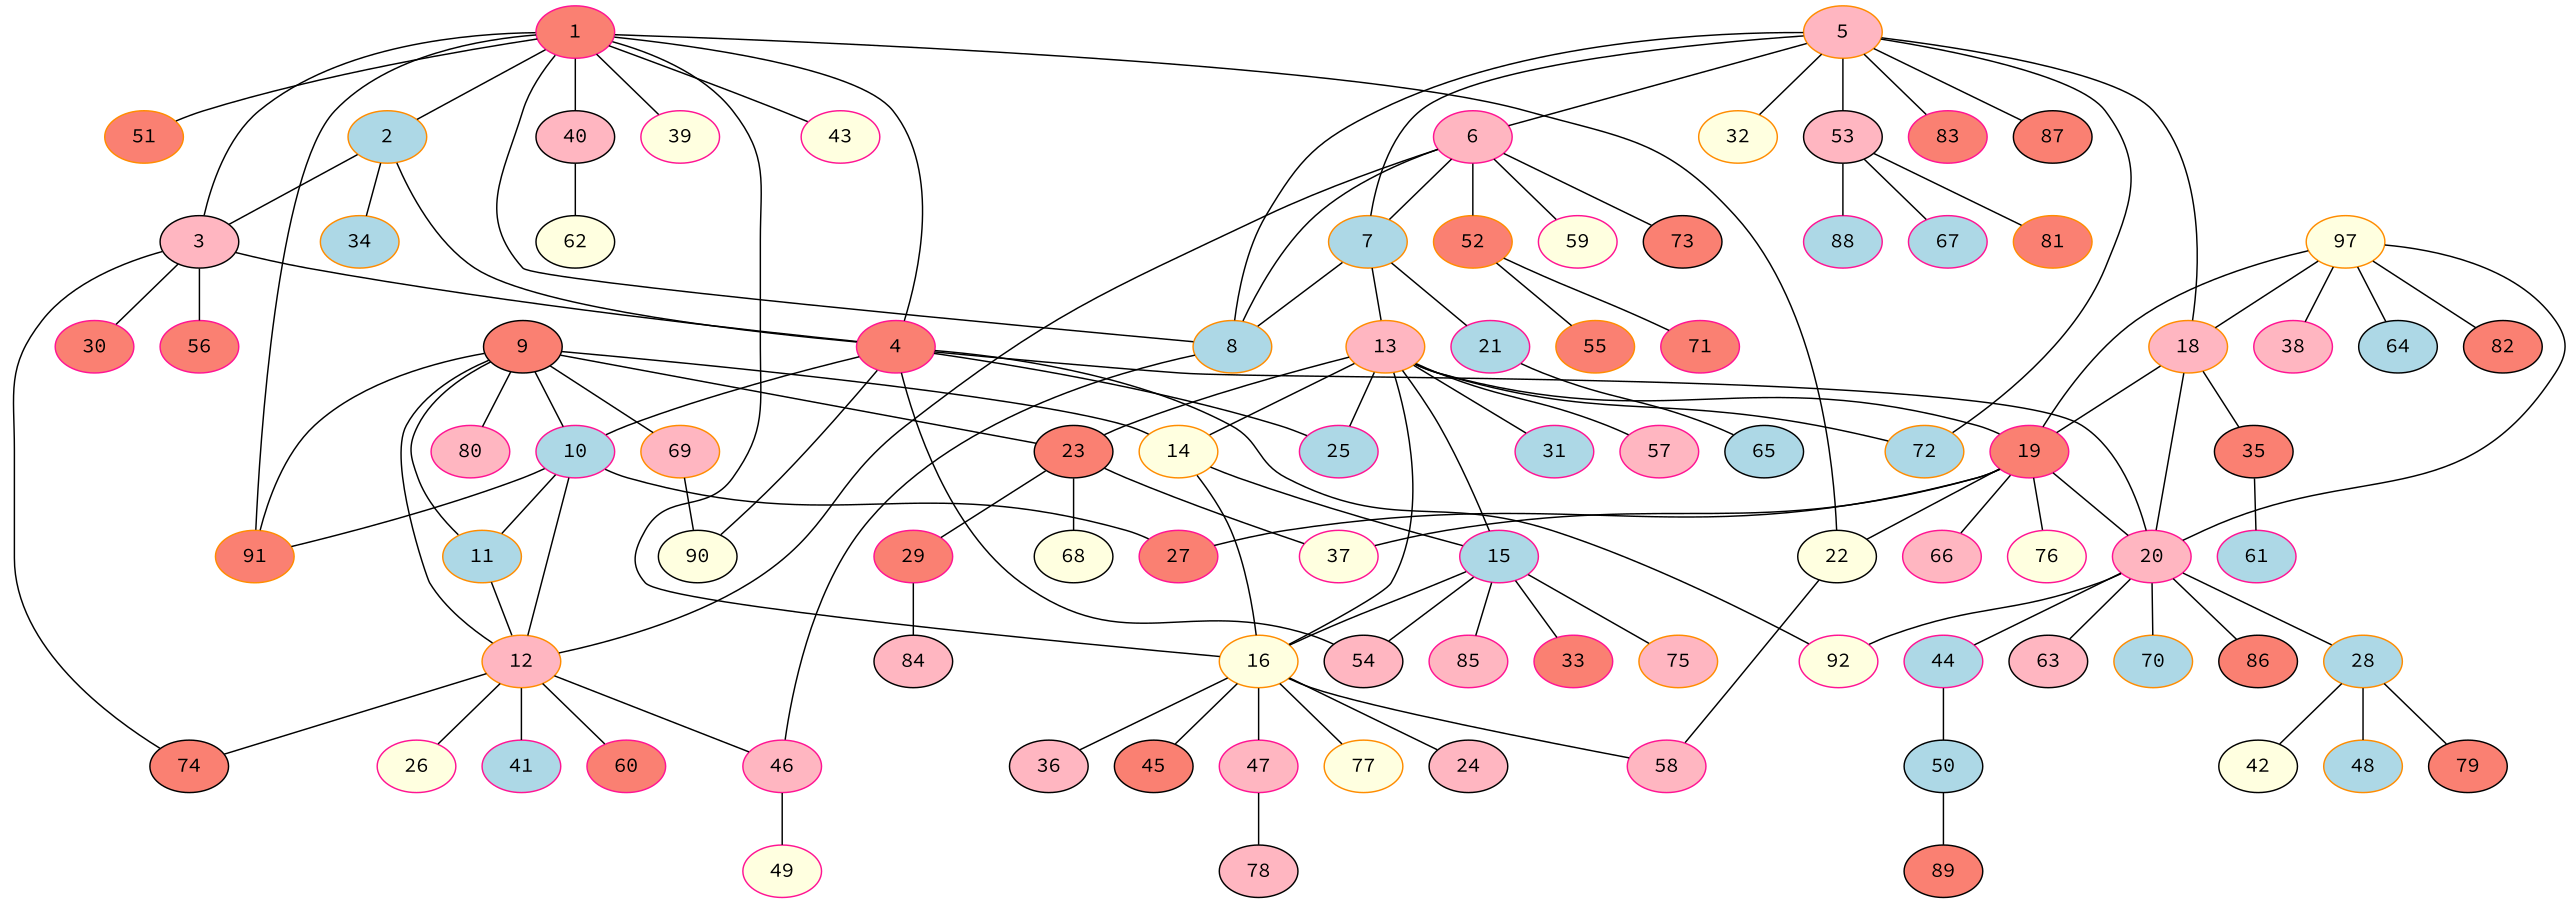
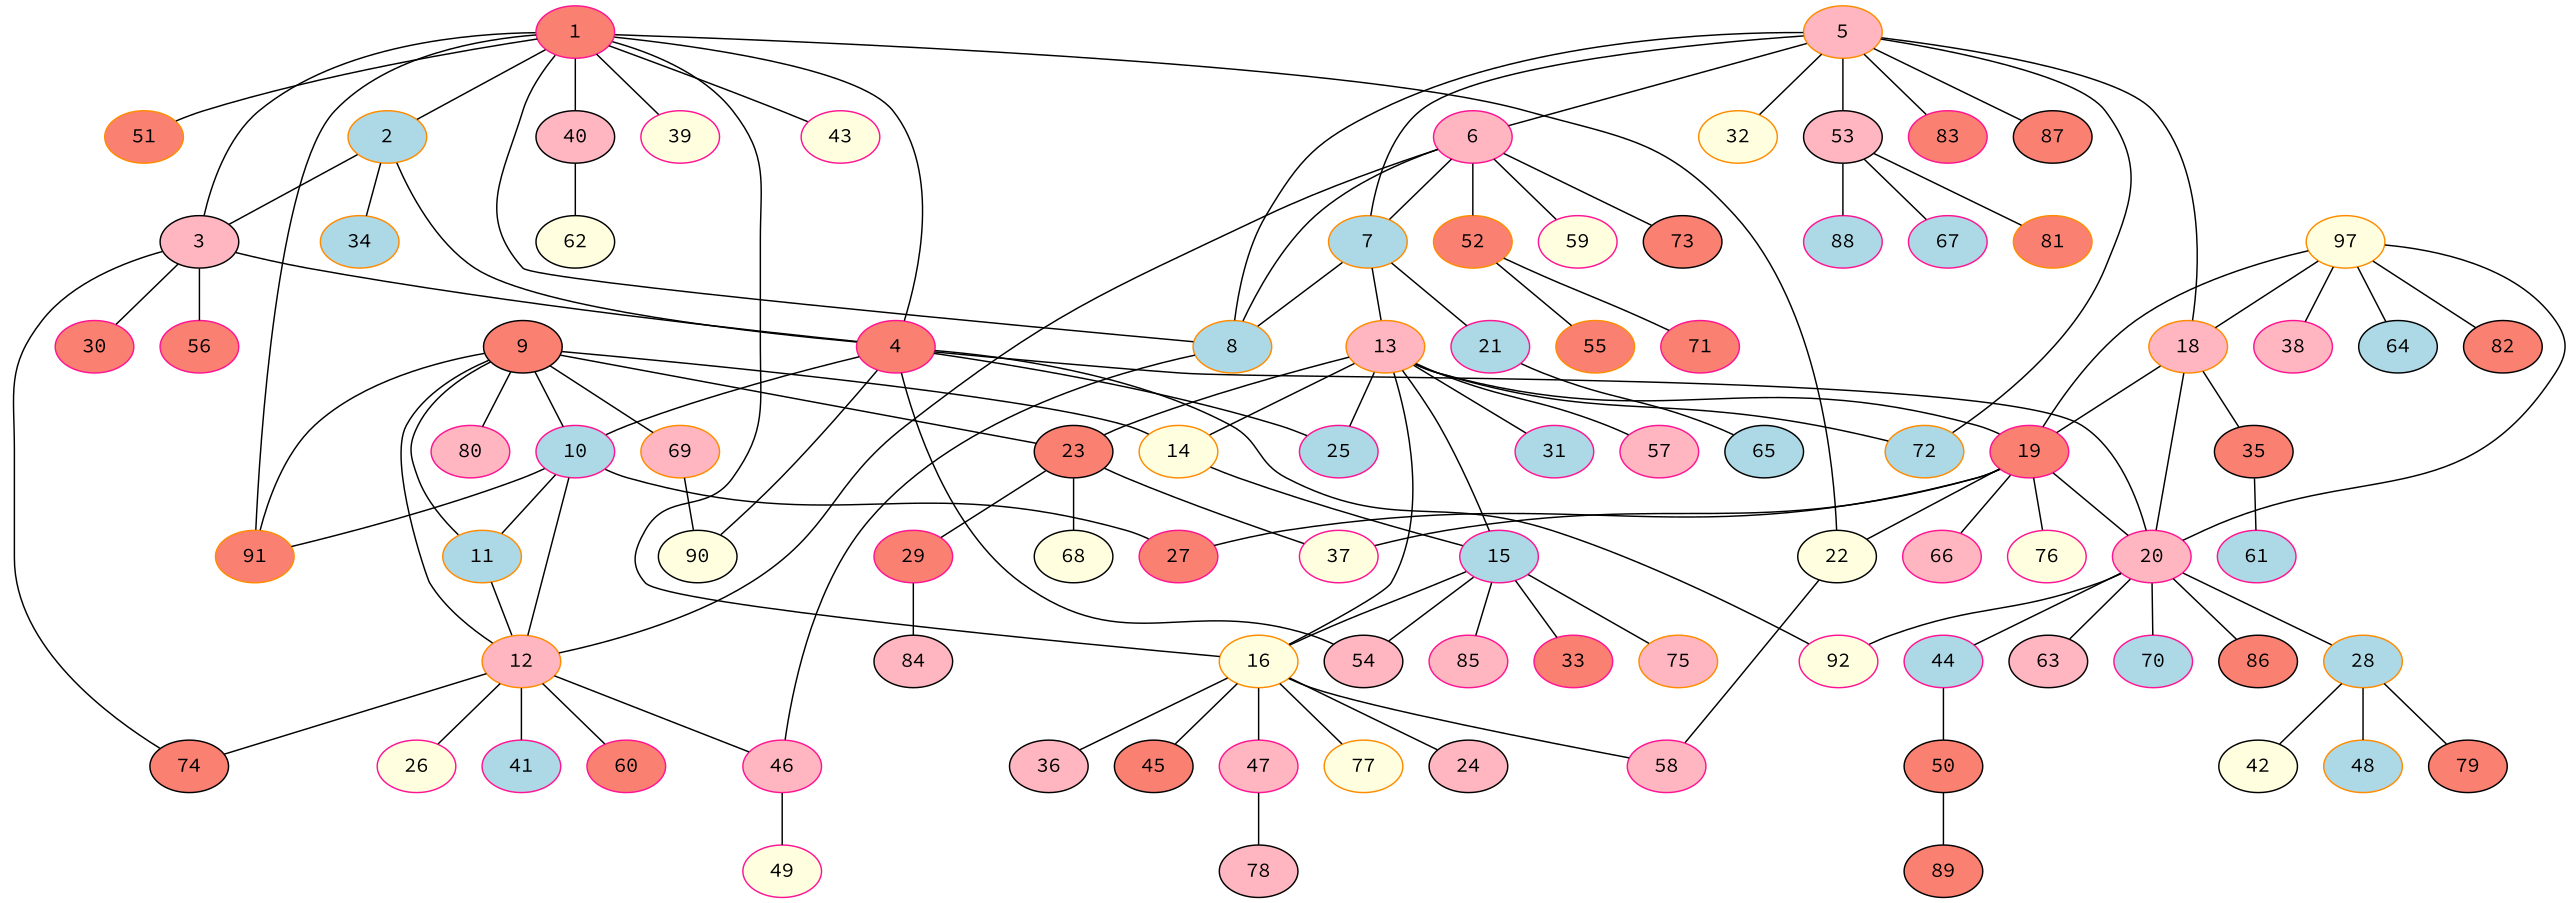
(1238, 551) -> none
(2153, 661) -> (2153, 661)
(1943, 766) -> (1943, 766)
